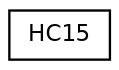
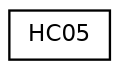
(60, 35) -> (60, 35)
